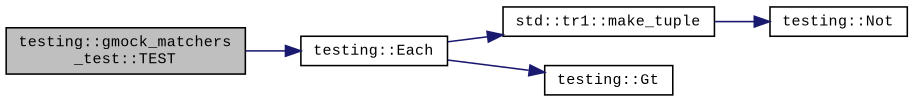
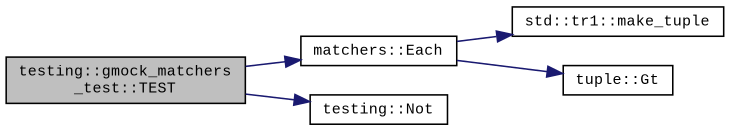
(735, 22) -> (270, 97)
(374, 51) -> (379, 51)
(609, 80) -> (618, 80)
